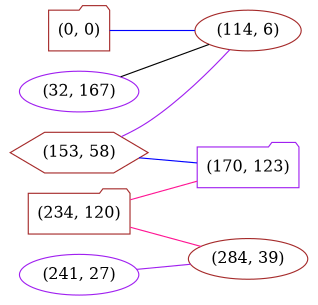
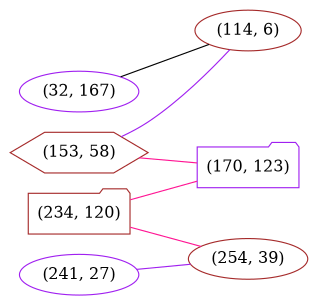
(79, 31) -> none
(168, 160) -> (168, 160)
(248, 259) -> (248, 259)
